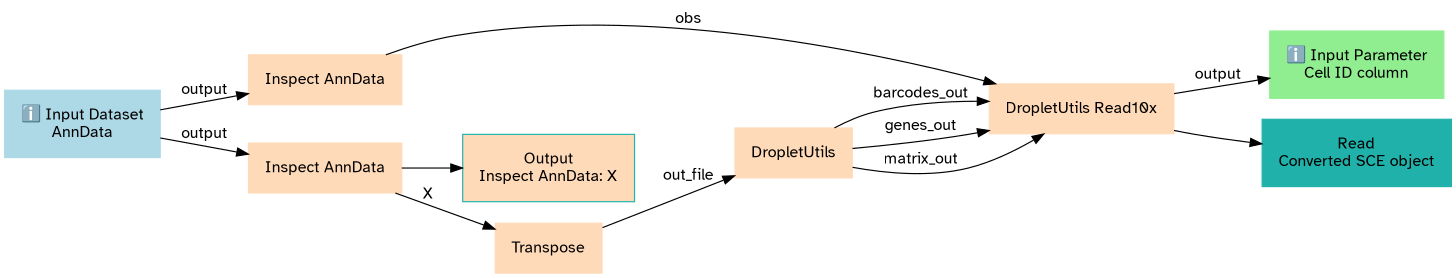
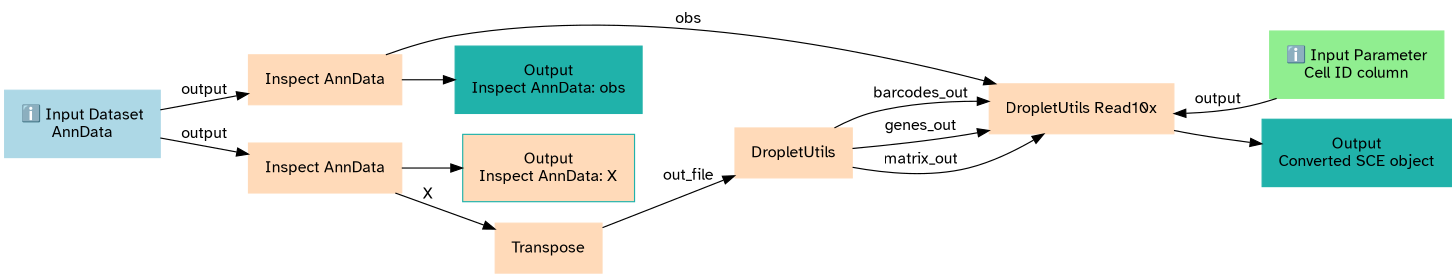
none -> (549, 80)
(1216, 87) -> (1232, 109)
(1357, 153) -> (1357, 153)
